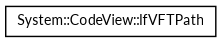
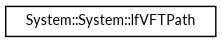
(111, 21) -> (111, 21)
